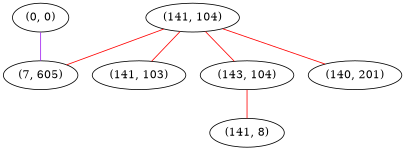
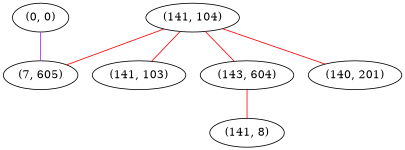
(247, 75) -> (247, 75)
